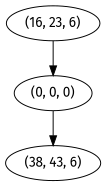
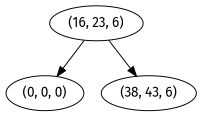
(53, 123) -> (120, 54)
